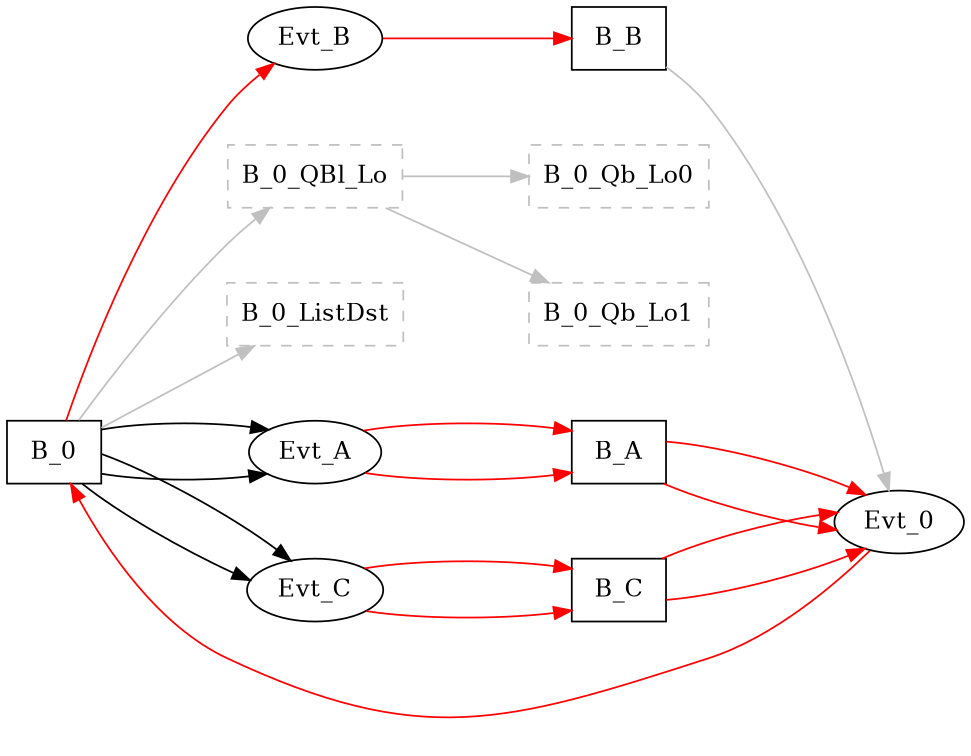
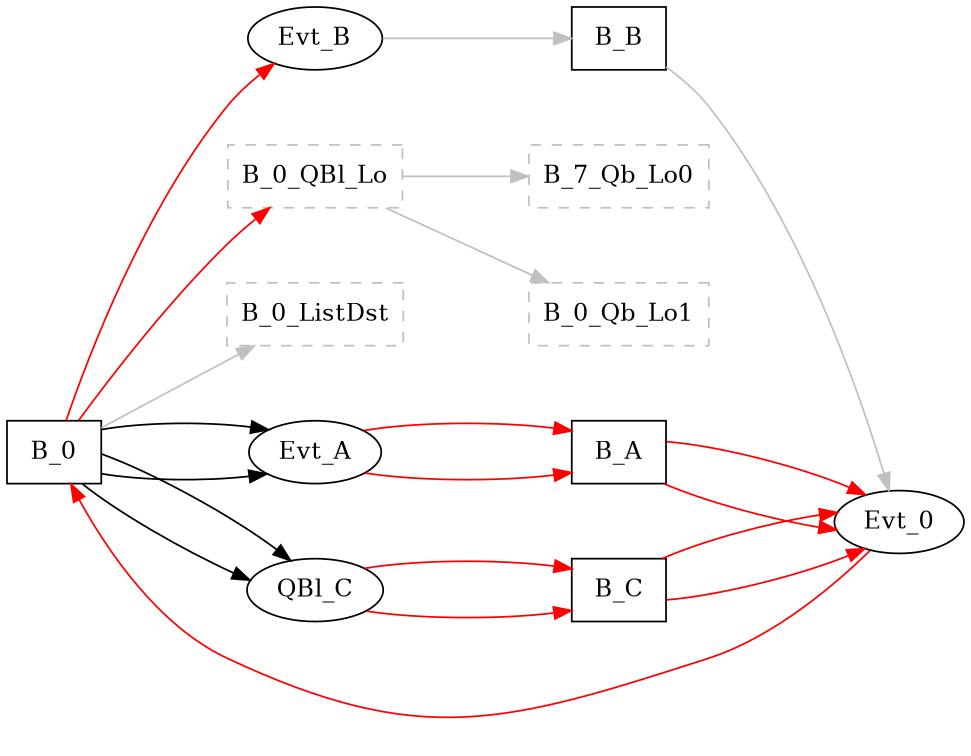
(468, 38) -> (468, 38)
(619, 176) -> (619, 176)
(162, 315) -> (162, 315)
(315, 590) -> (315, 590)
